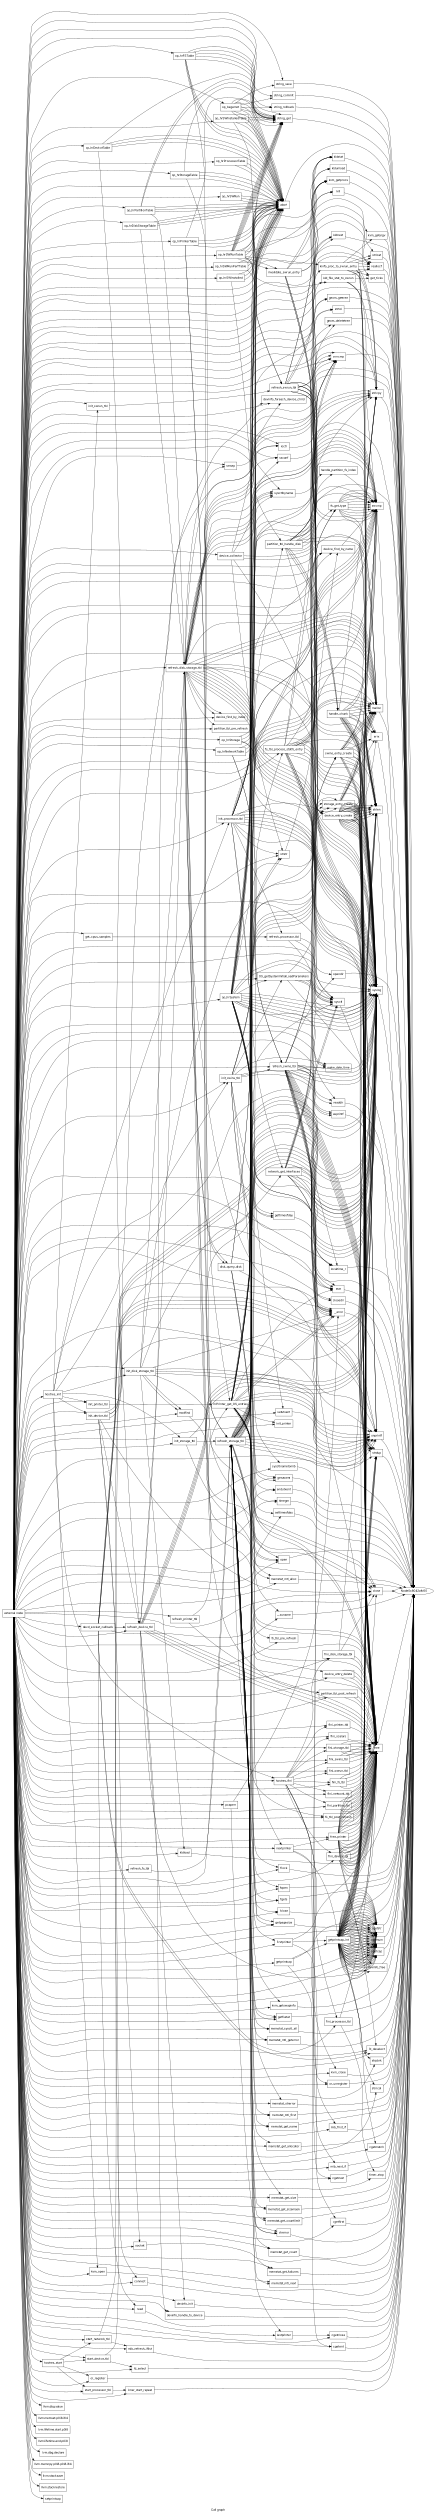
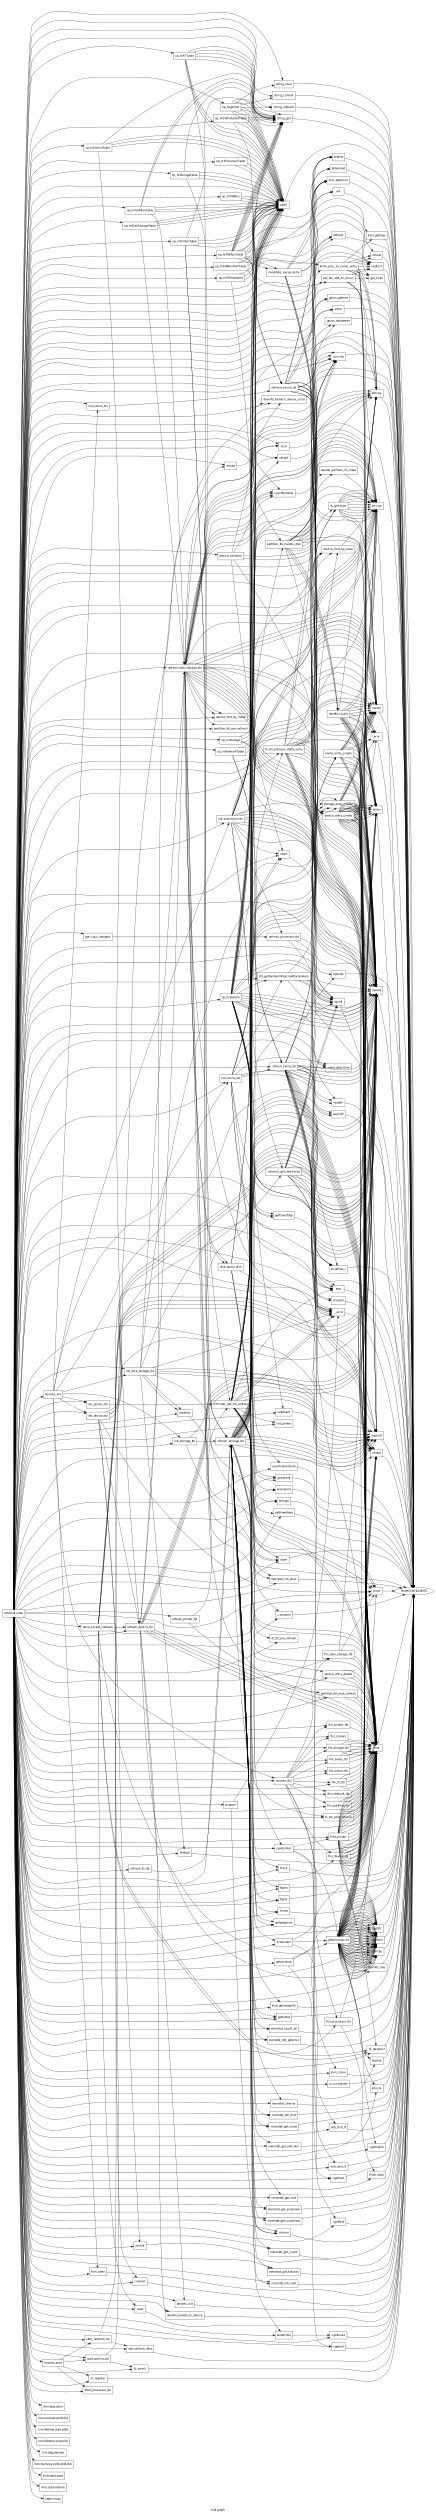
(402, 750) -> (373, 1198)
(312, 1918) -> none
(30, 1973) -> (160, 1850)
(140, 2390) -> none
